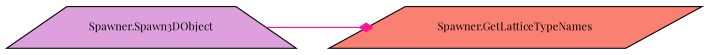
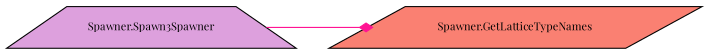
(151, 27) -> (151, 27)
